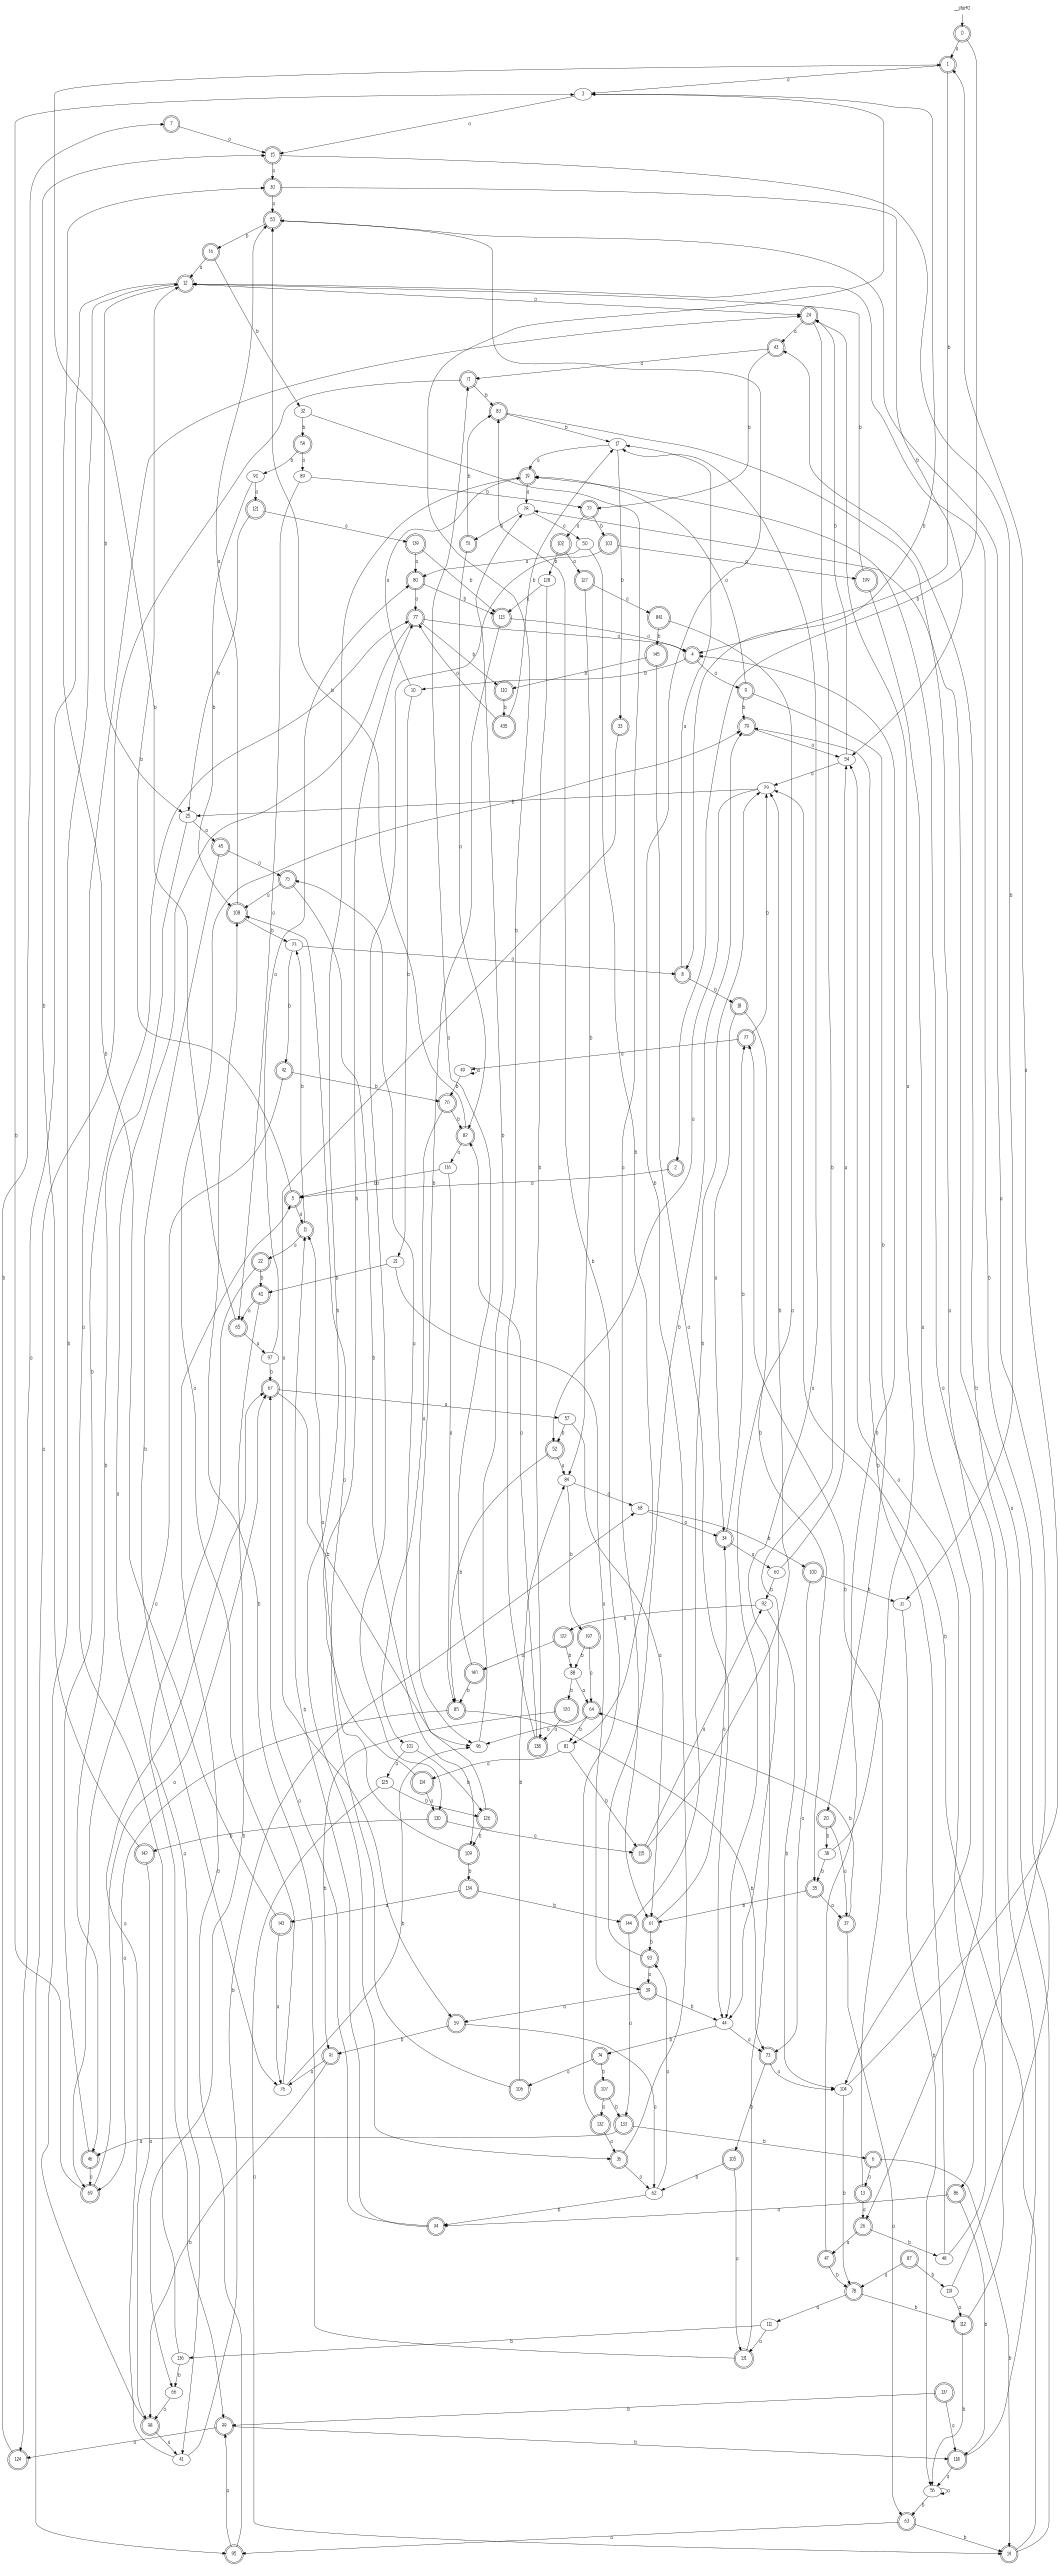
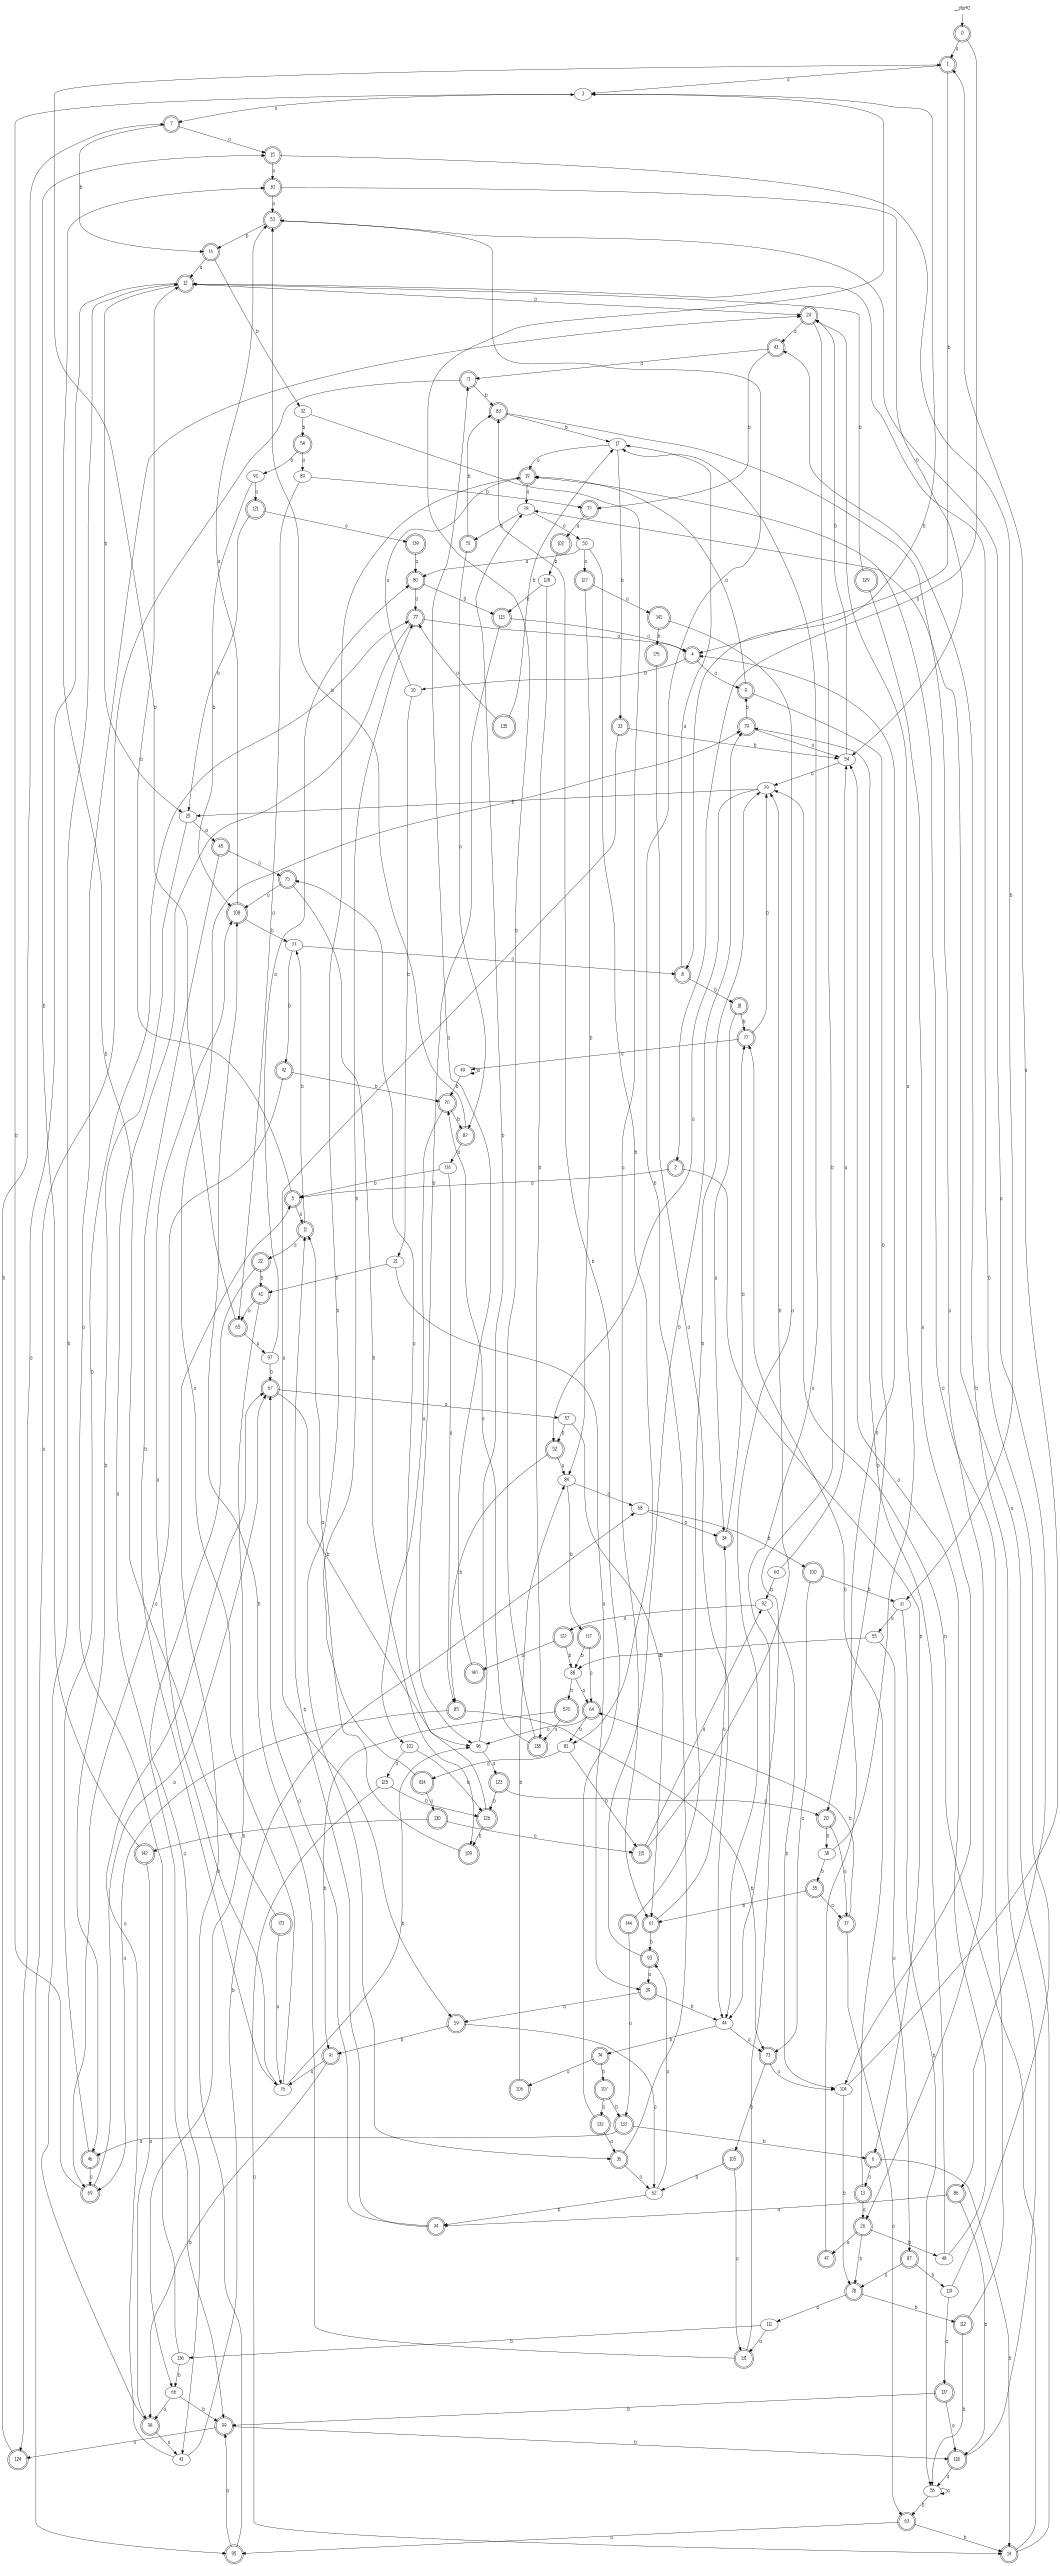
(429, 125) -> (377, 99)
none -> (80, 206)
(609, 544) -> none
(572, 561) -> (585, 559)
(458, 580) -> none
(866, 580) -> (866, 580)
(659, 618) -> (659, 618)
(656, 655) -> (656, 655)
(504, 691) -> none
(742, 707) -> (746, 710)
(504, 727) -> (504, 727)
none -> (731, 744)
(520, 1433) -> (483, 1433)
(762, 1451) -> (742, 1020)
(336, 1554) -> (157, 1508)
(749, 1555) -> none
none -> (920, 1615)
(589, 1637) -> (589, 1637)
none -> (874, 1637)
(466, 1691) -> none
(567, 1710) -> (567, 1710)
(422, 1783) -> (422, 1783)
none -> (499, 1783)
(469, 1889) -> none
(281, 1924) -> (281, 1924)
(835, 2277) -> (859, 2257)
(957, 2305) -> (946, 2339)
none -> (197, 2408)
